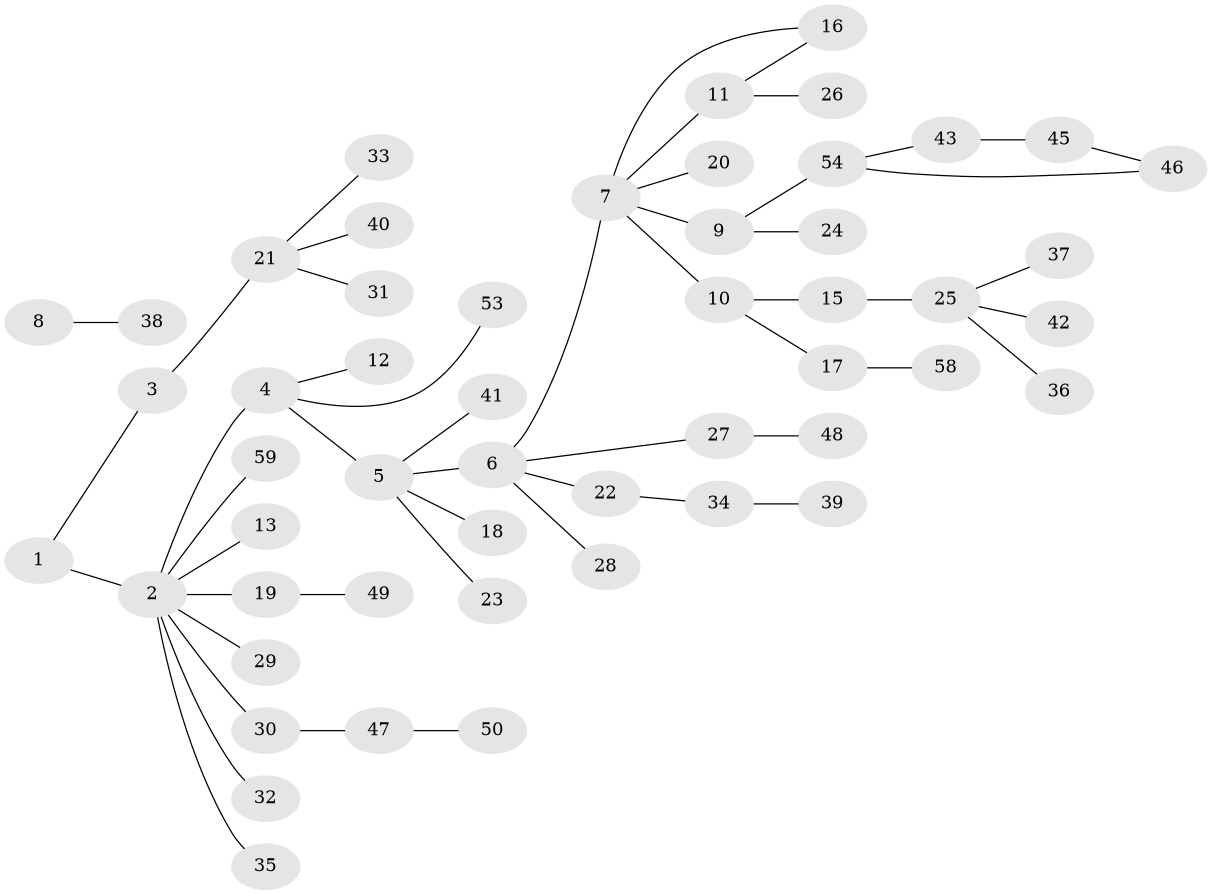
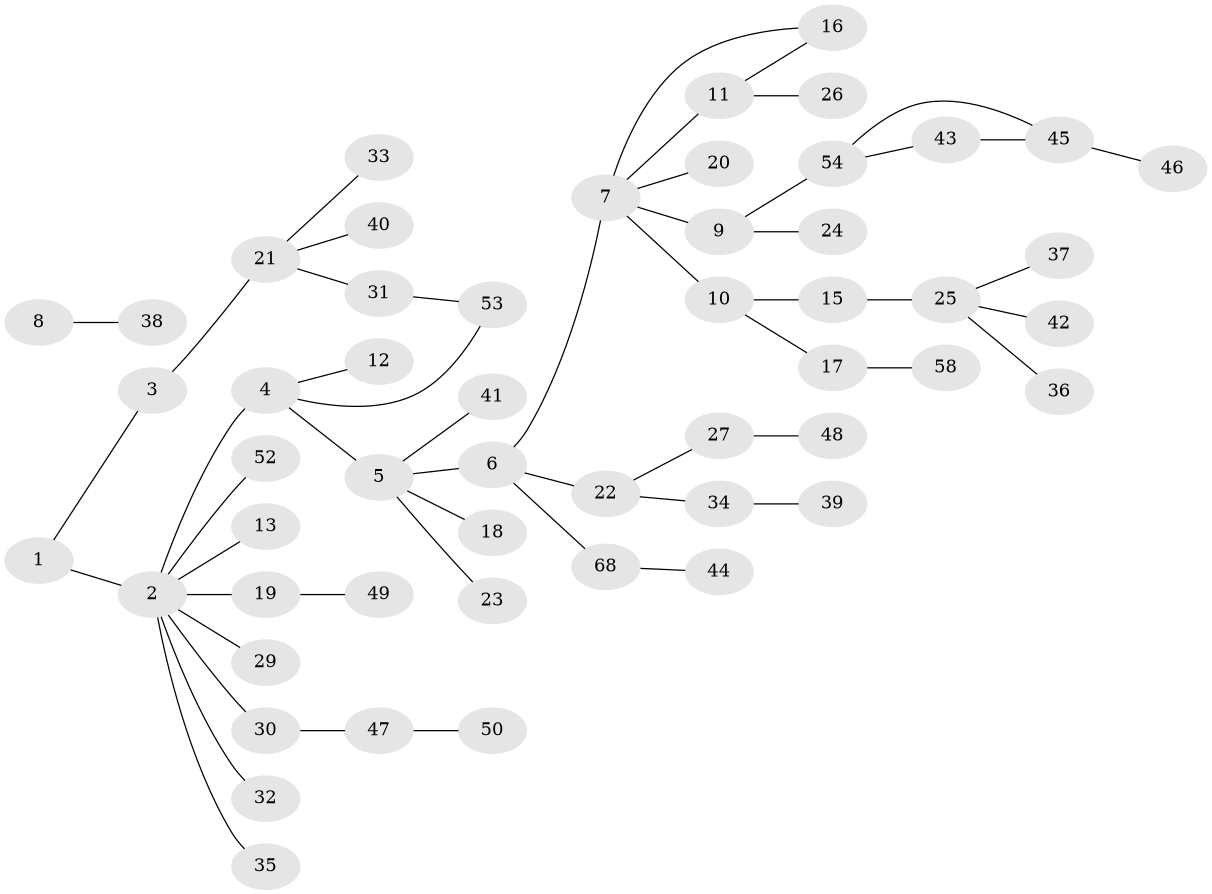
(1002, 177) -> (938, 101)
none -> (436, 299)
(606, 450) -> (663, 465)
(266, 459) -> (266, 459)
(606, 567) -> (606, 567)
none -> (719, 572)
